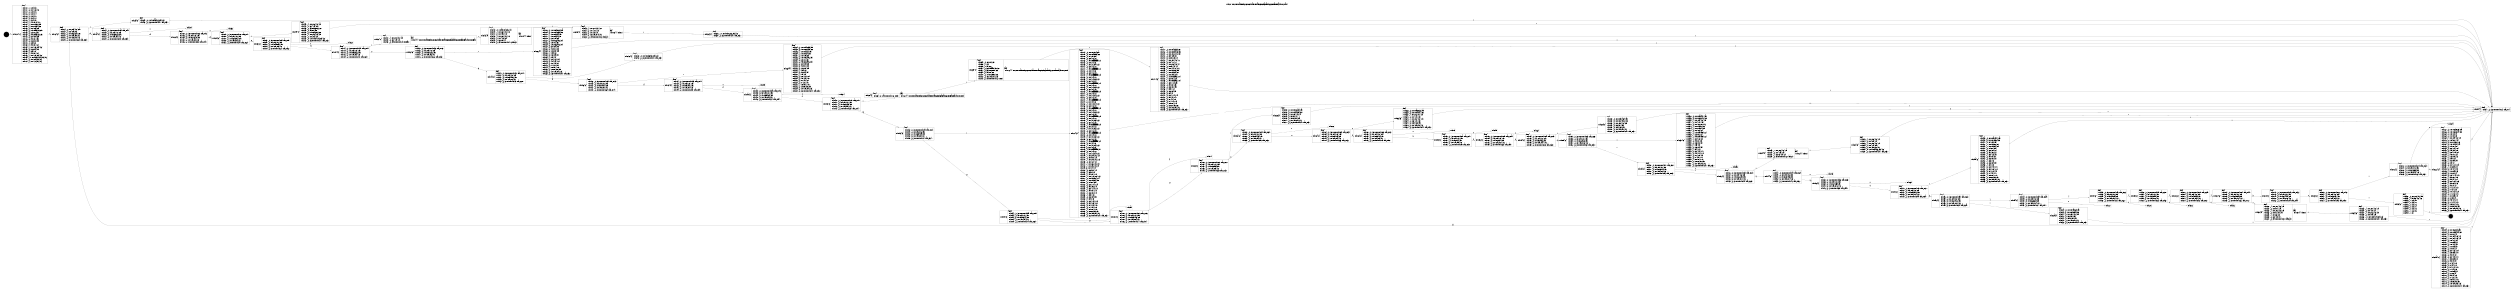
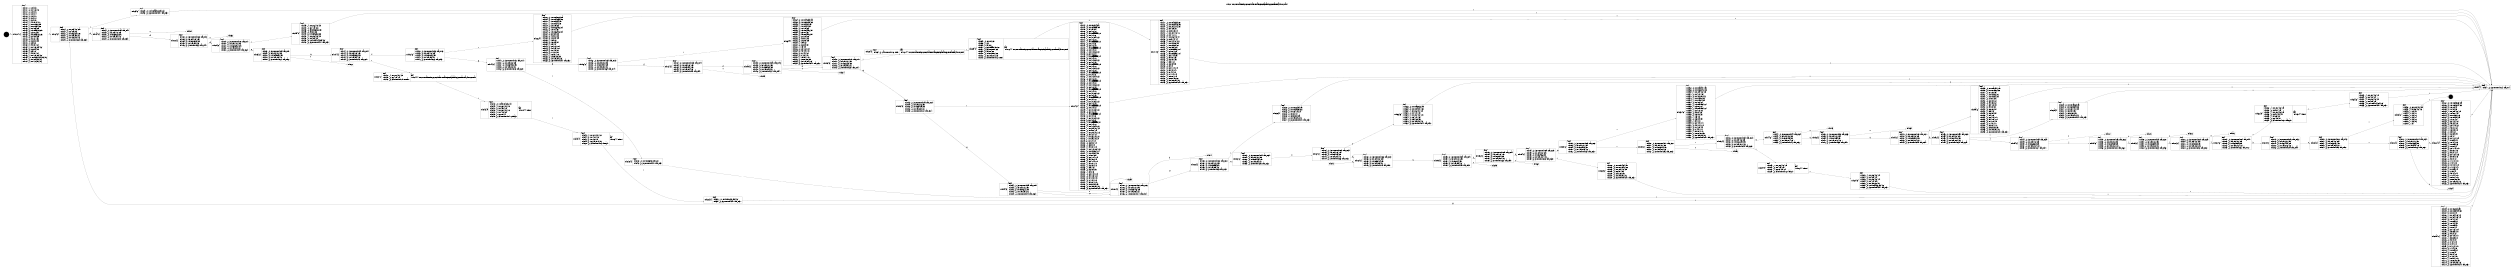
(1331, 127) -> none
(1421, 133) -> (1344, 163)
